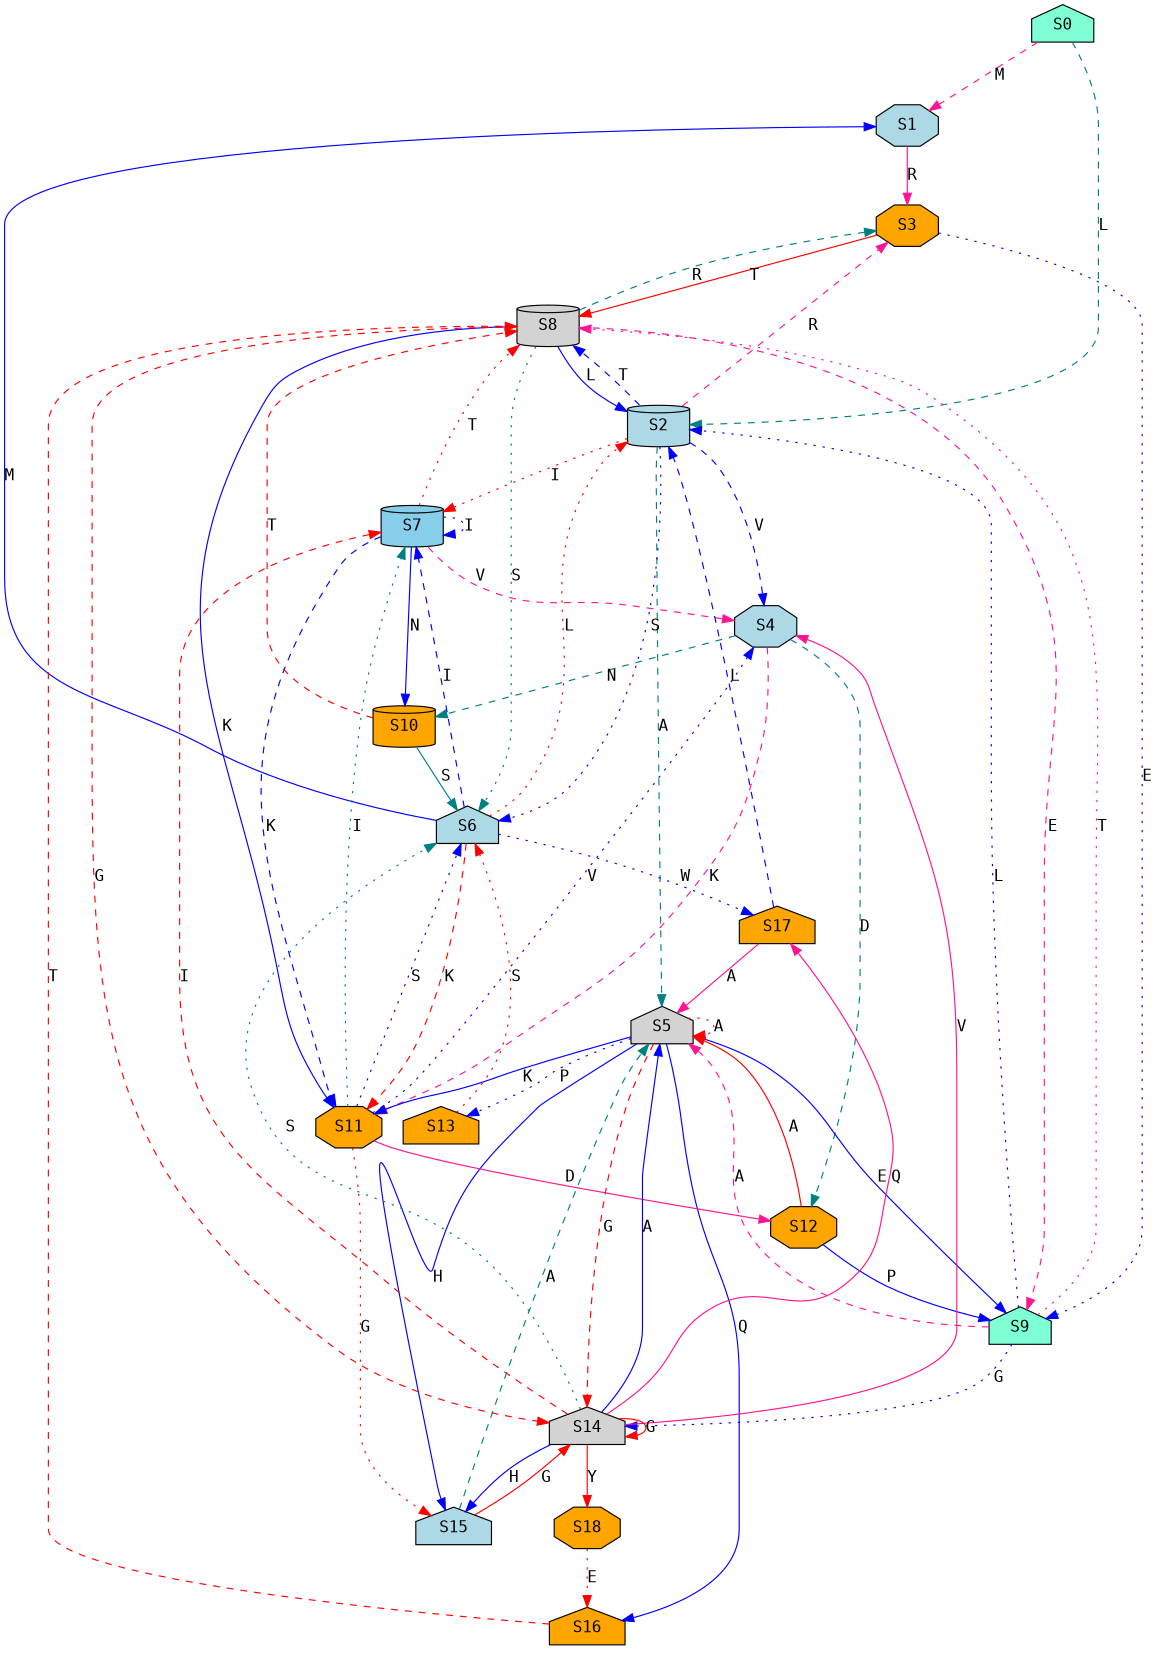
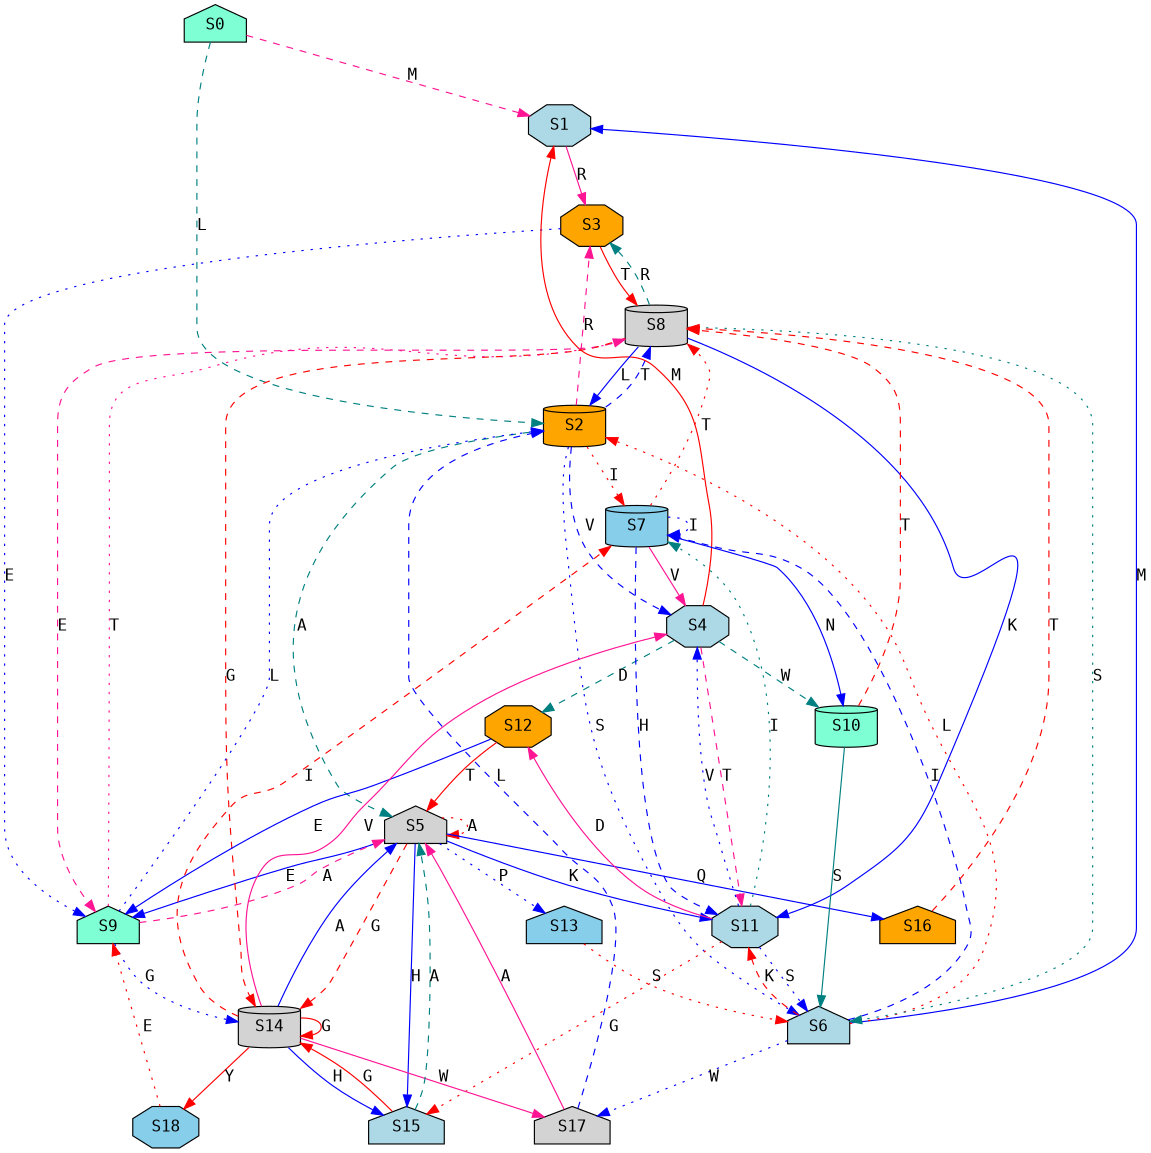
none -> (655, 367)
(659, 426) -> (575, 426)
(576, 603) -> (664, 571)
(612, 676) -> (786, 676)
(404, 727) -> (846, 727)
(271, 827) -> (644, 727)
(714, 877) -> (727, 777)
(777, 927) -> (572, 1127)
(349, 1127) -> (745, 927)
(441, 1127) -> (564, 927)
(794, 1127) -> (470, 777)
(293, 1155) -> none
(896, 1177) -> (444, 1077)
(892, 1277) -> (318, 827)
(587, 1428) -> (269, 1027)
(587, 1528) -> (166, 1127)
(587, 1572) -> (138, 1031)
